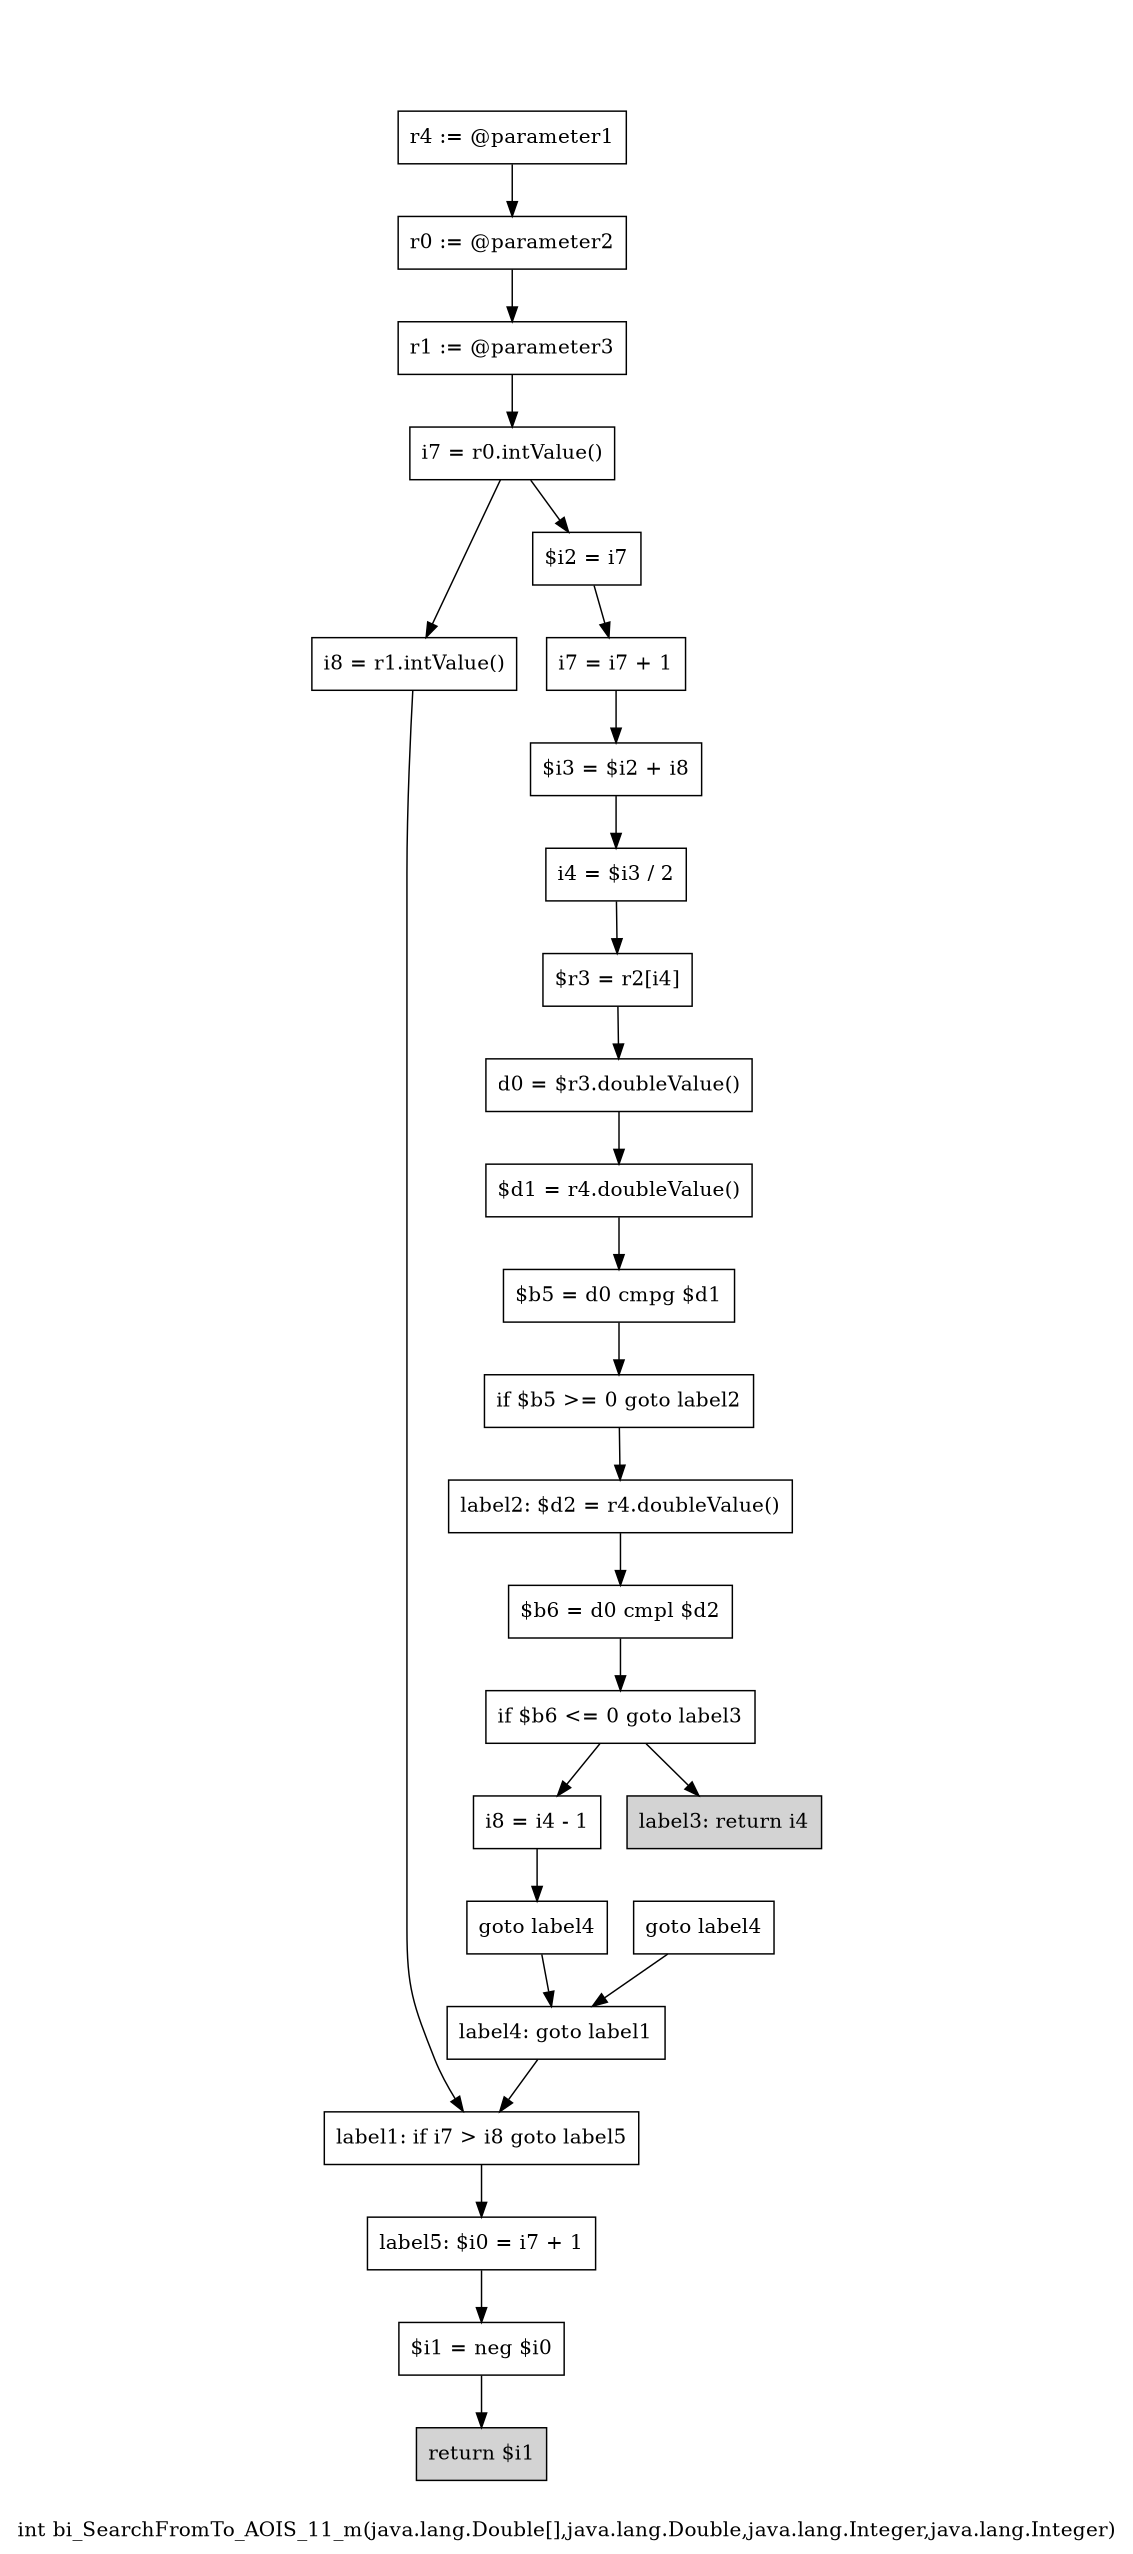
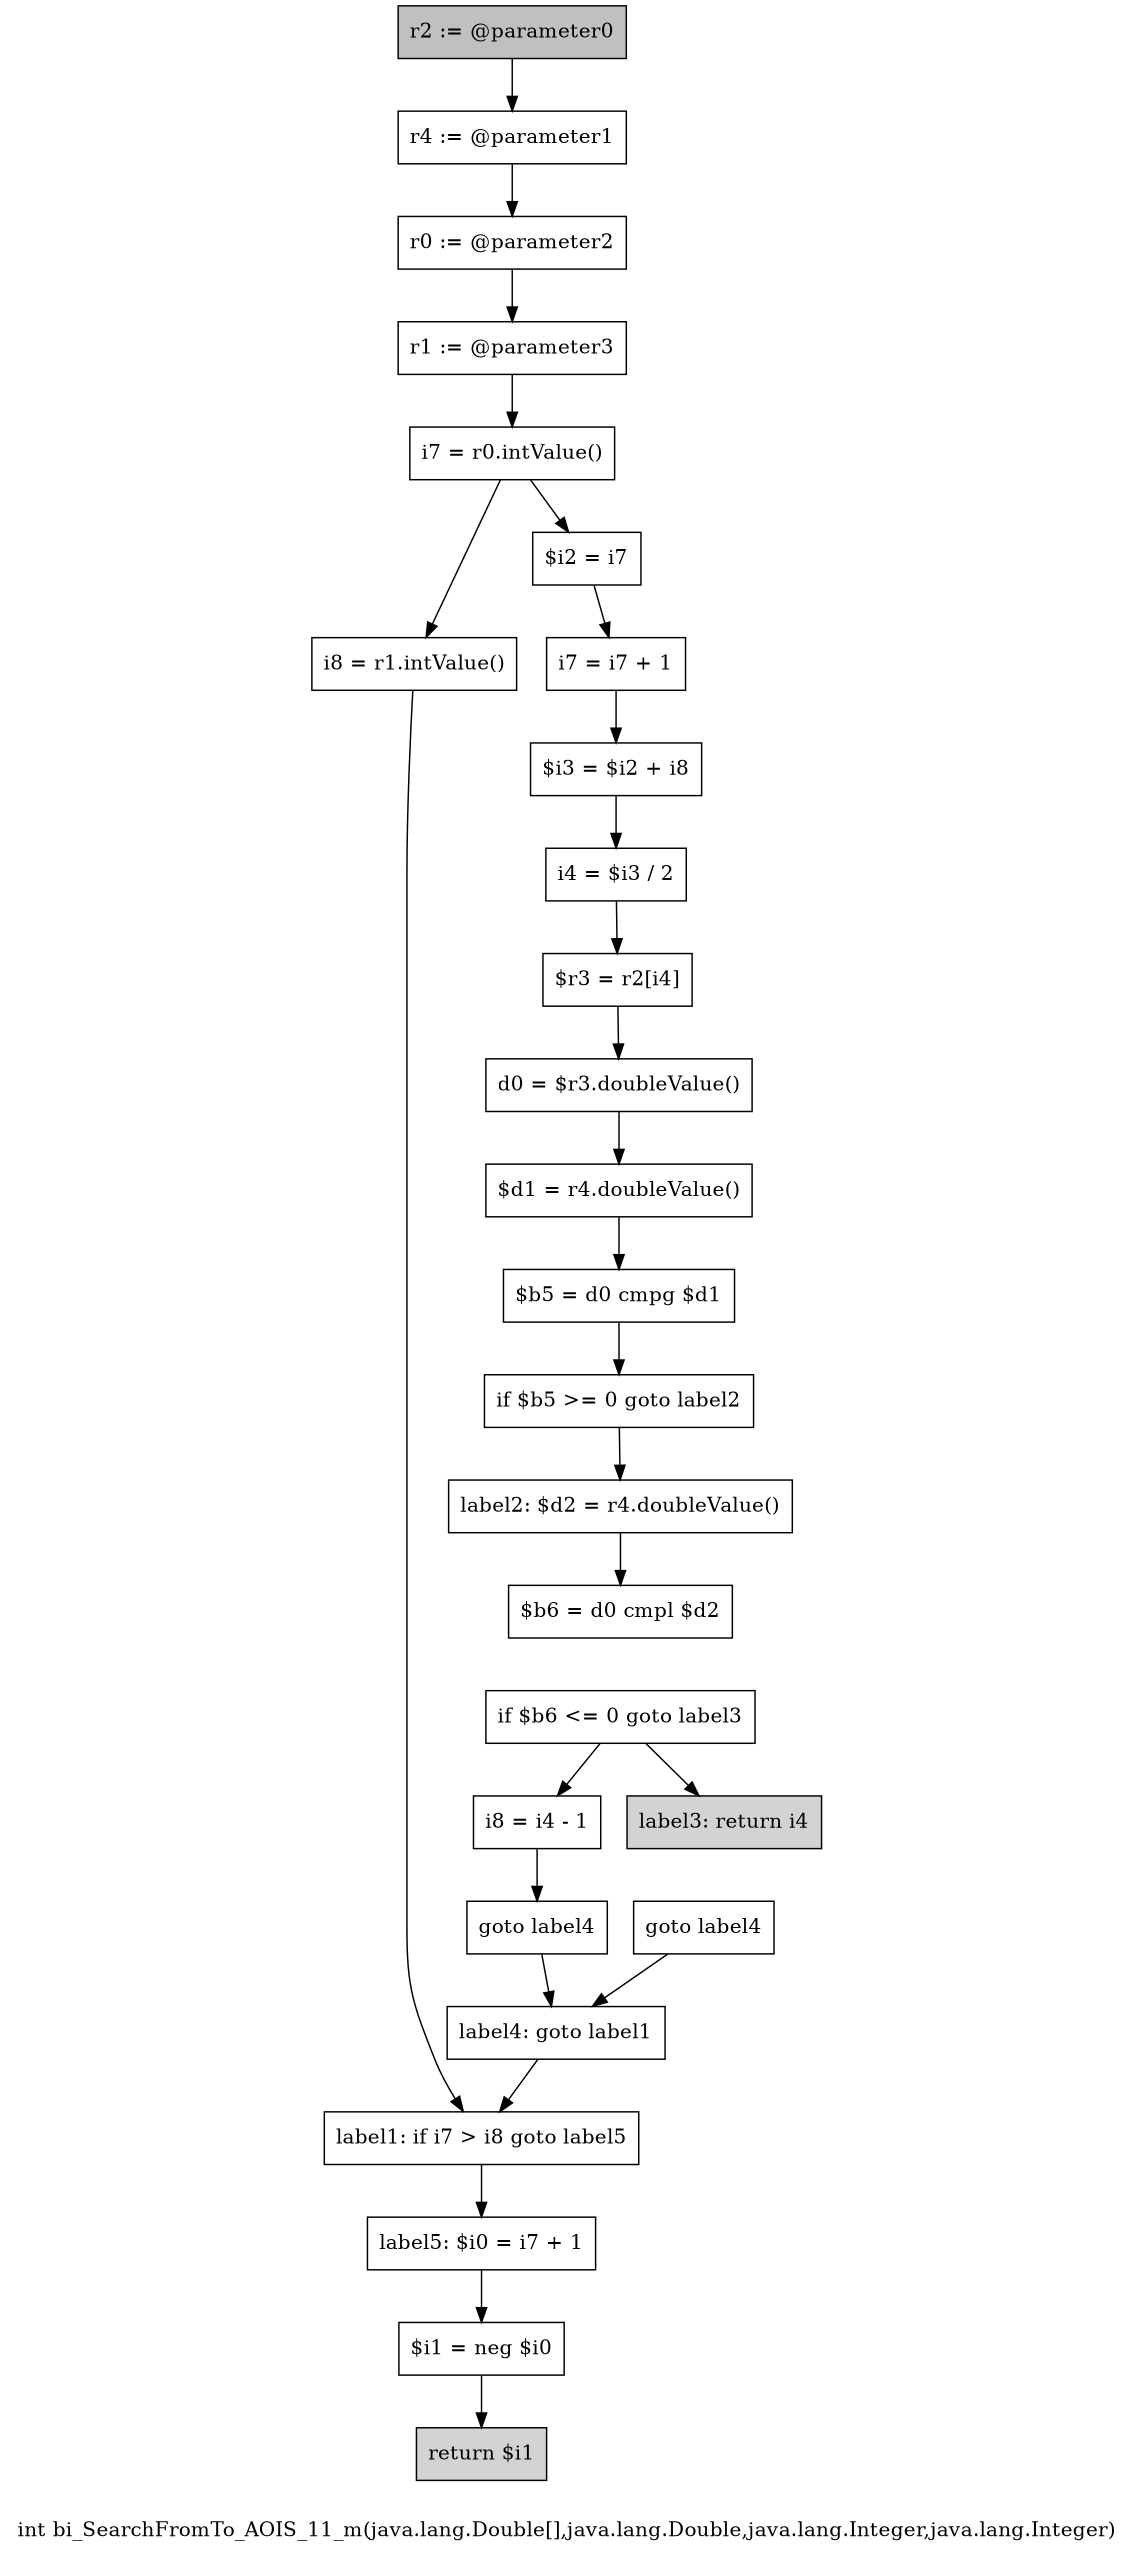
none -> (512, 32)
(620, 1657) -> none
